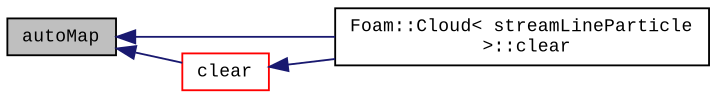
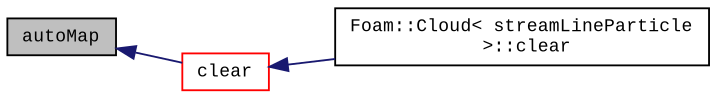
(235, 37) -> none
